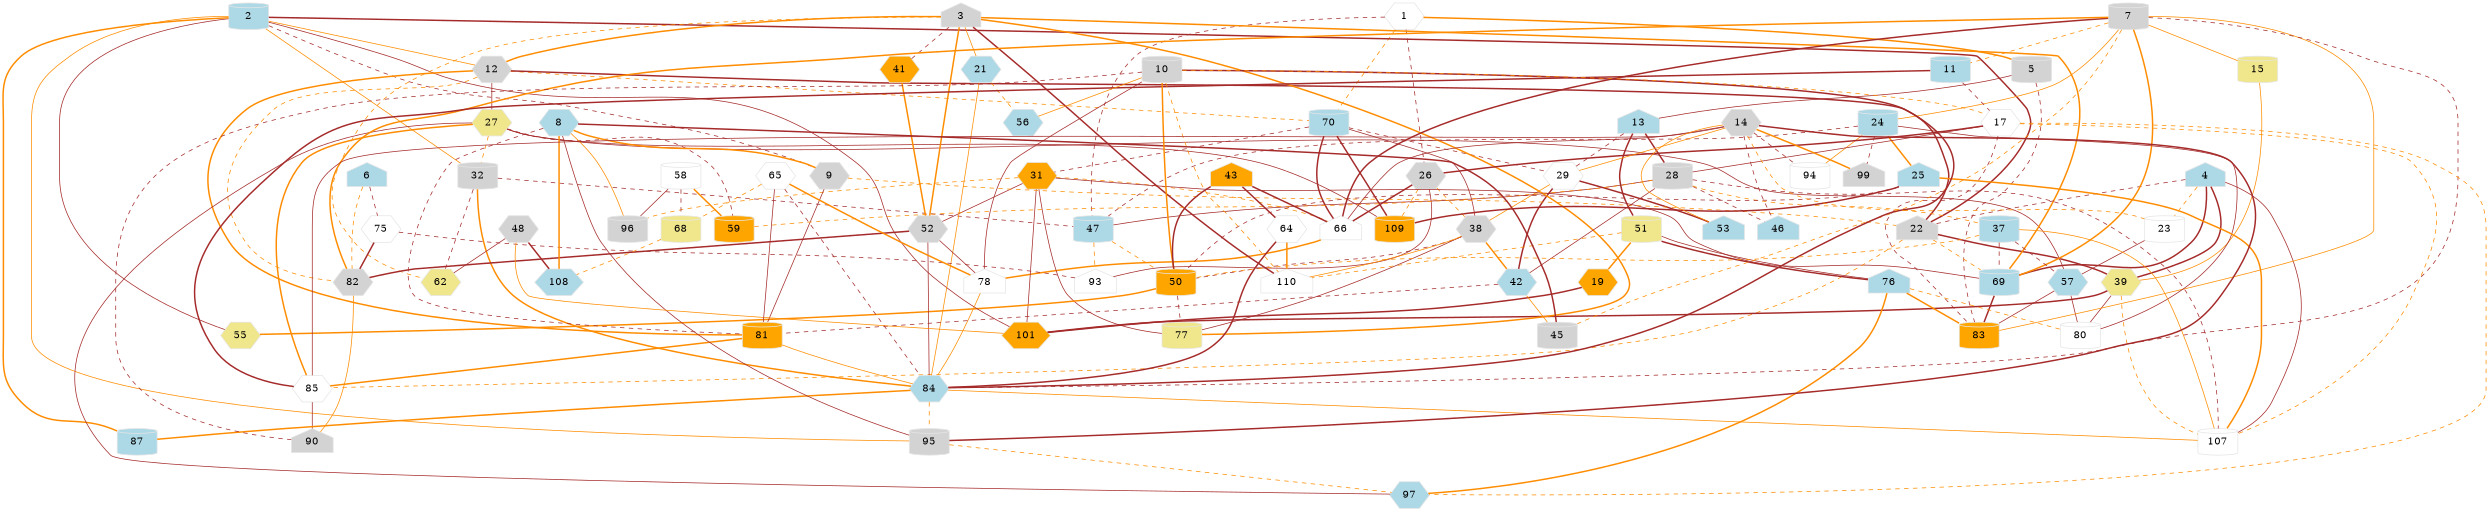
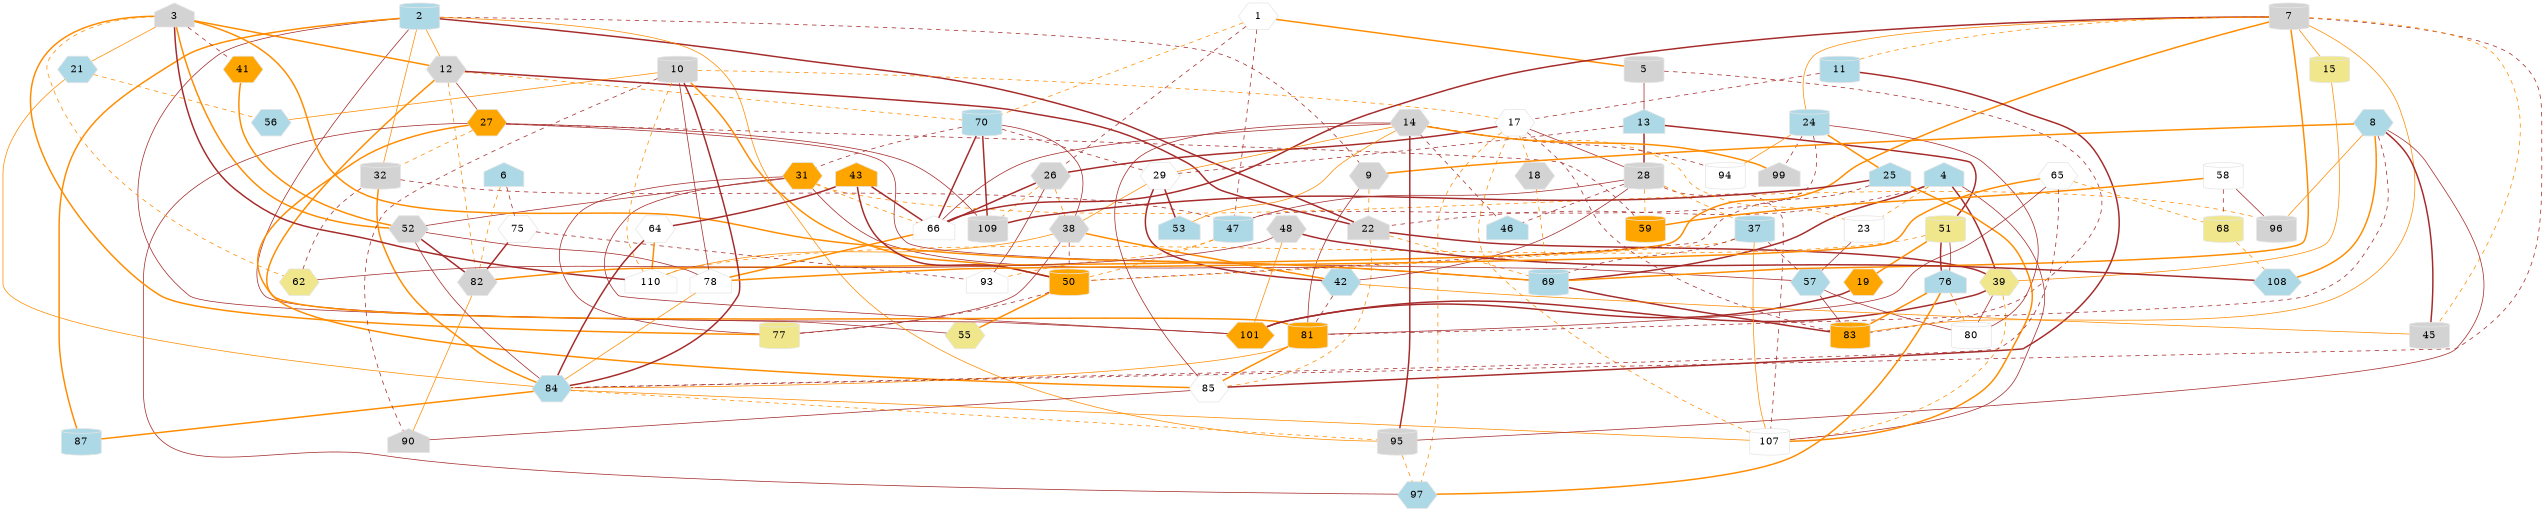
(492, 123) -> (487, 123)
none -> (1535, 176)
(1395, 229) -> (988, 229)
